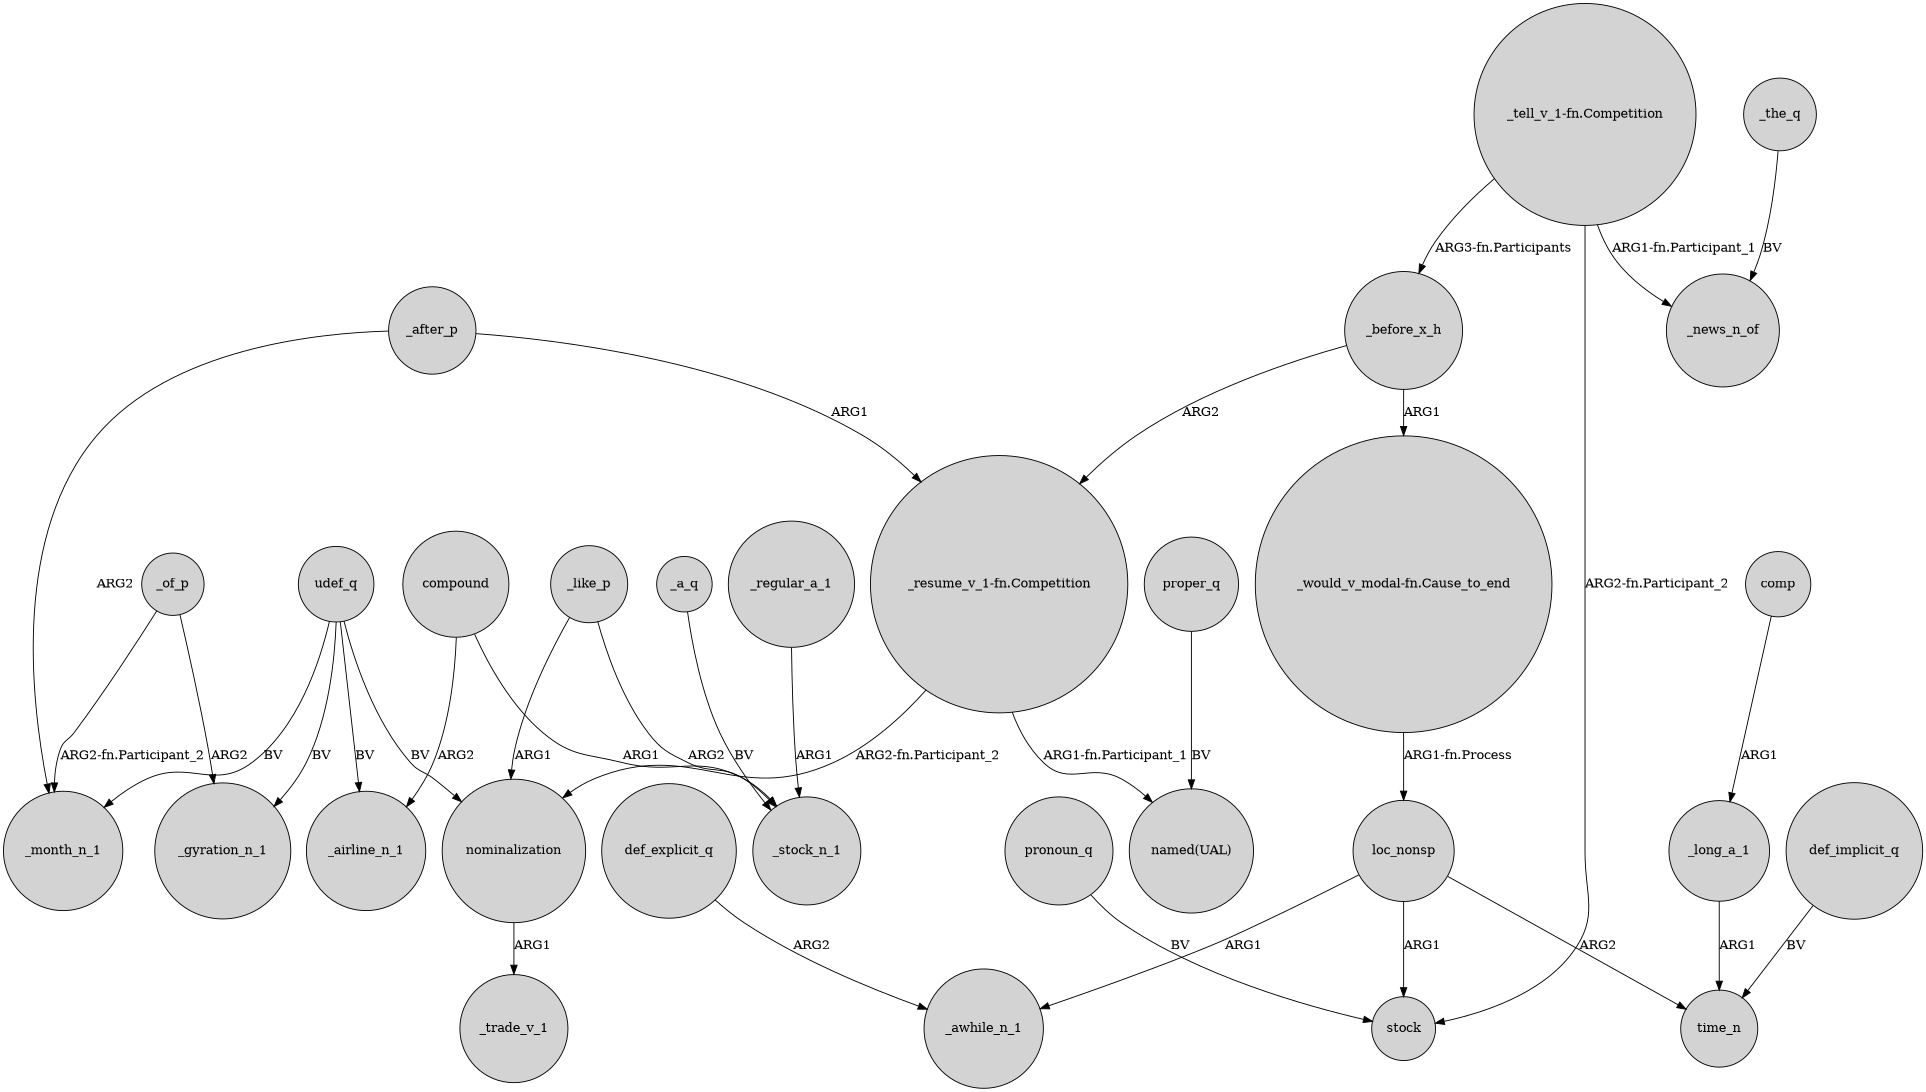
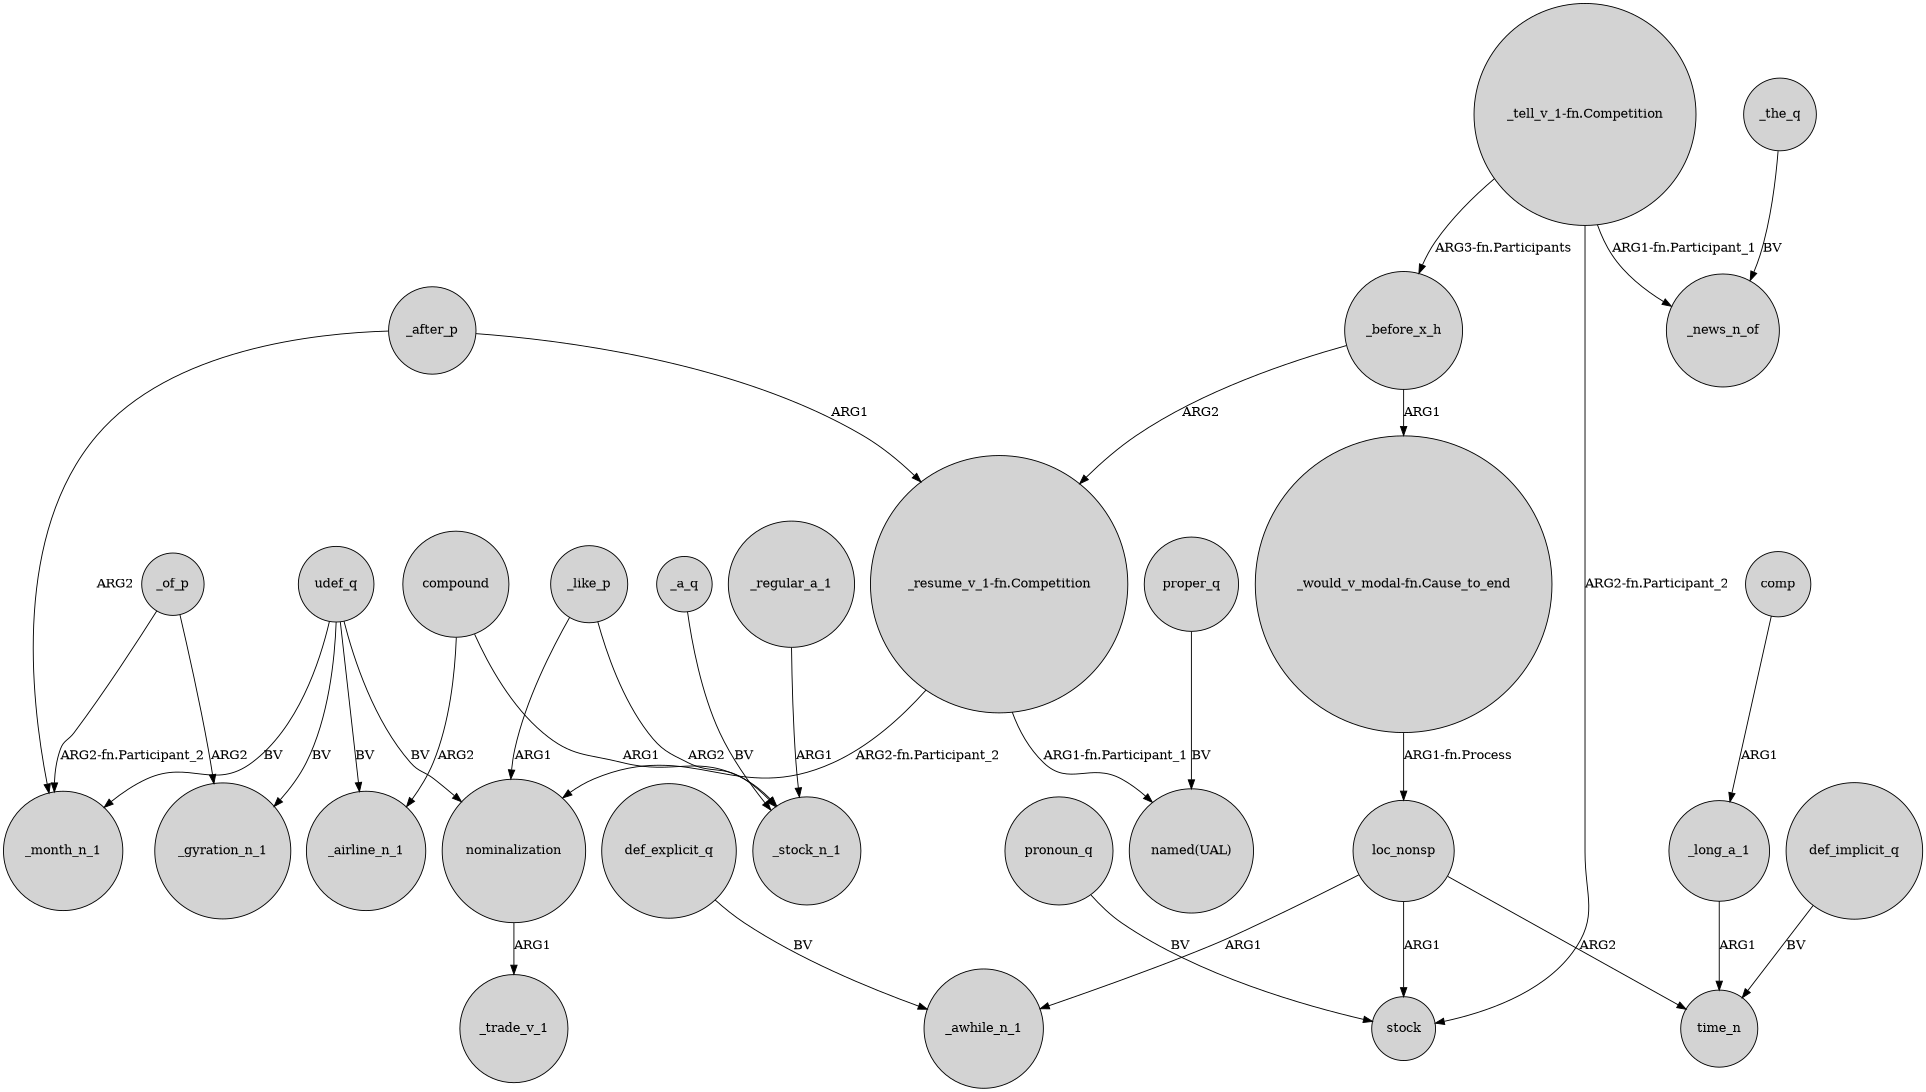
(812, 946) -> (803, 946)
